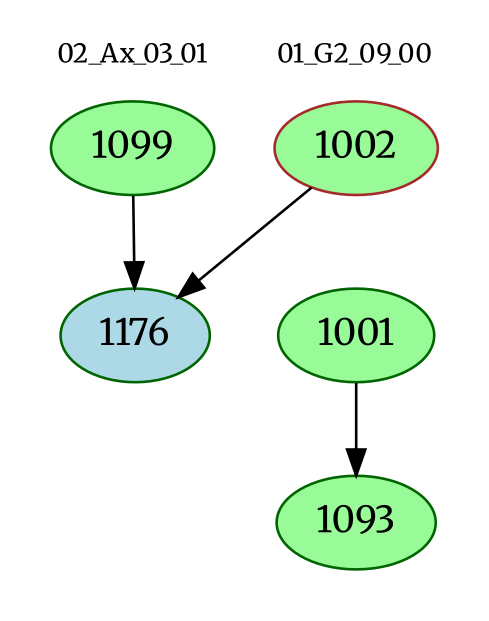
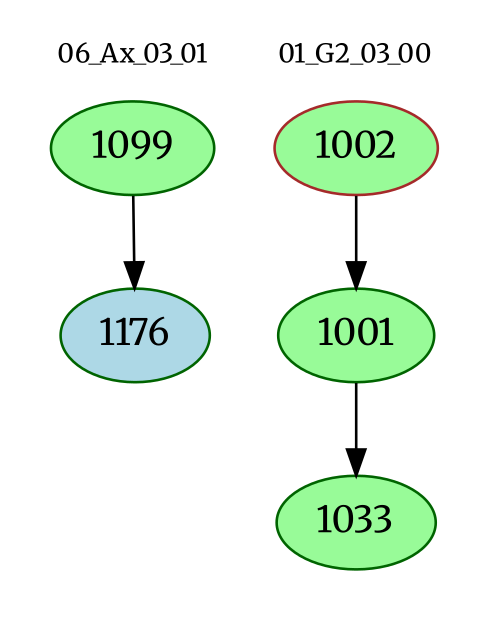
(133, 56) -> (133, 56)
(356, 56) -> (356, 56)
(272, 220) -> (356, 229)
(356, 523) -> (356, 523)
